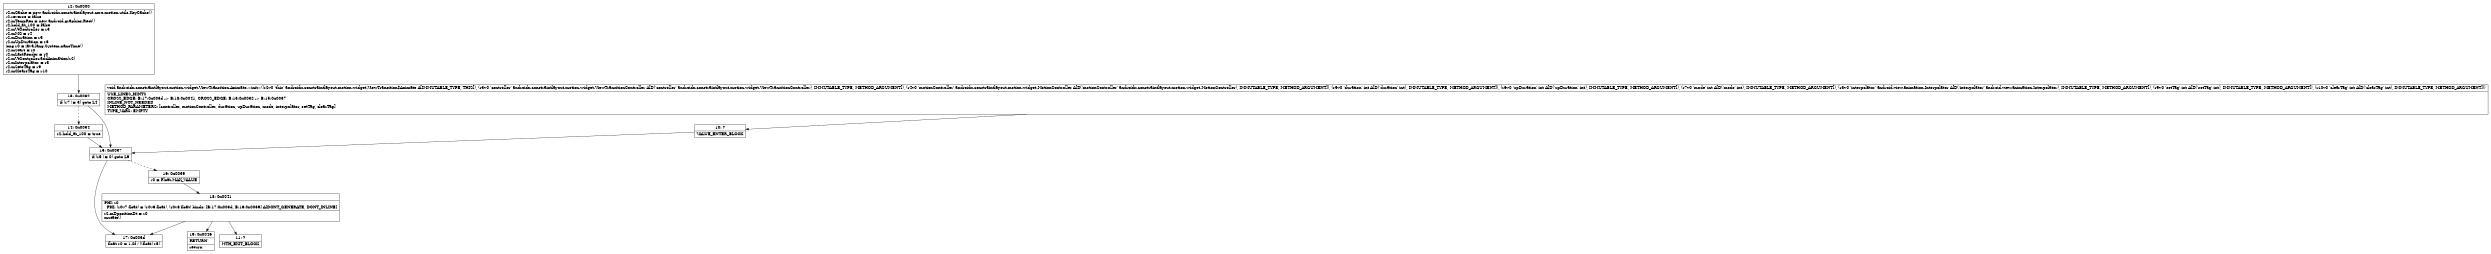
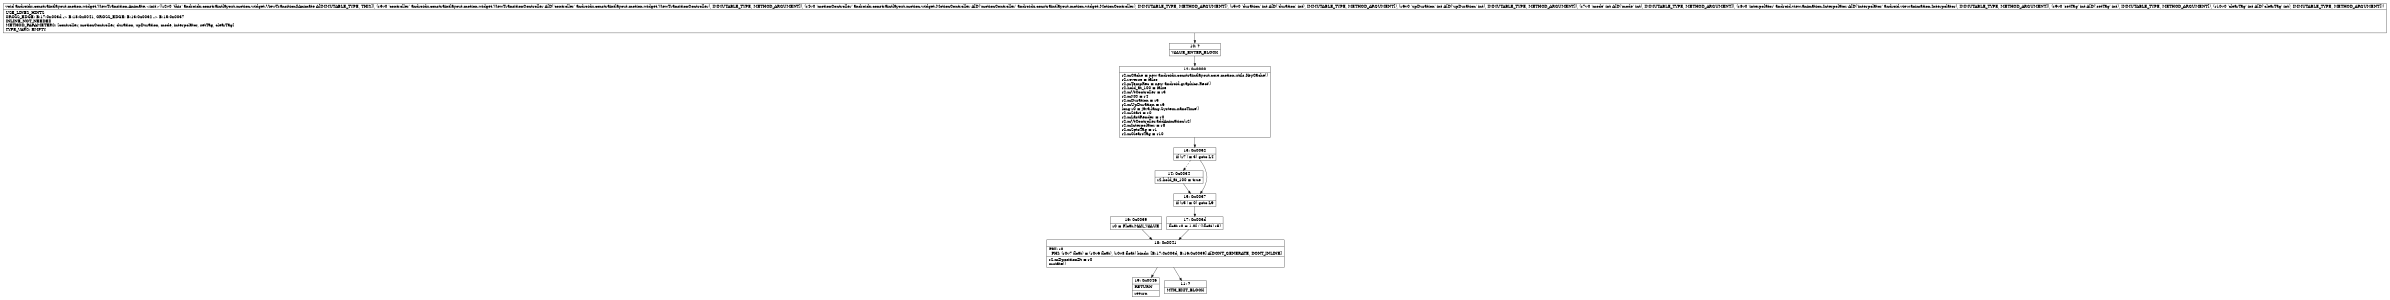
(23, 67) -> (1139, 130)
(415, 143) -> (1195, 60)
(141, 165) -> none
(169, 227) -> (1185, 234)
